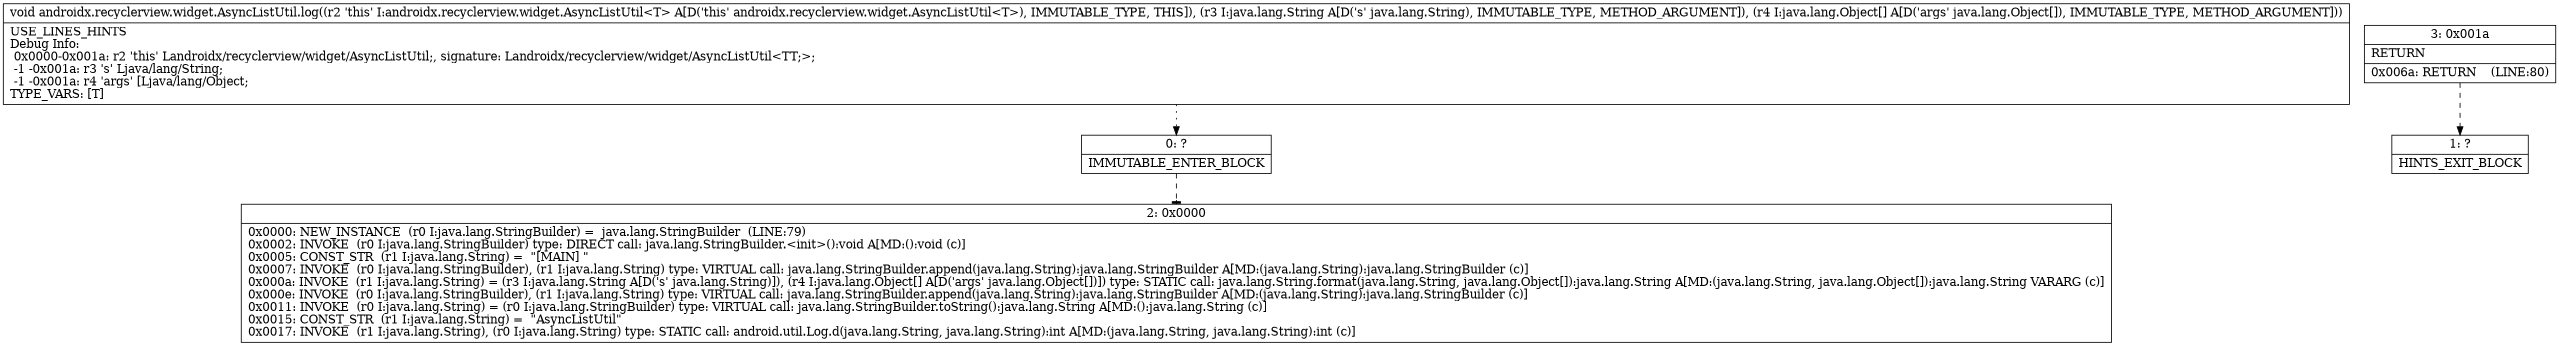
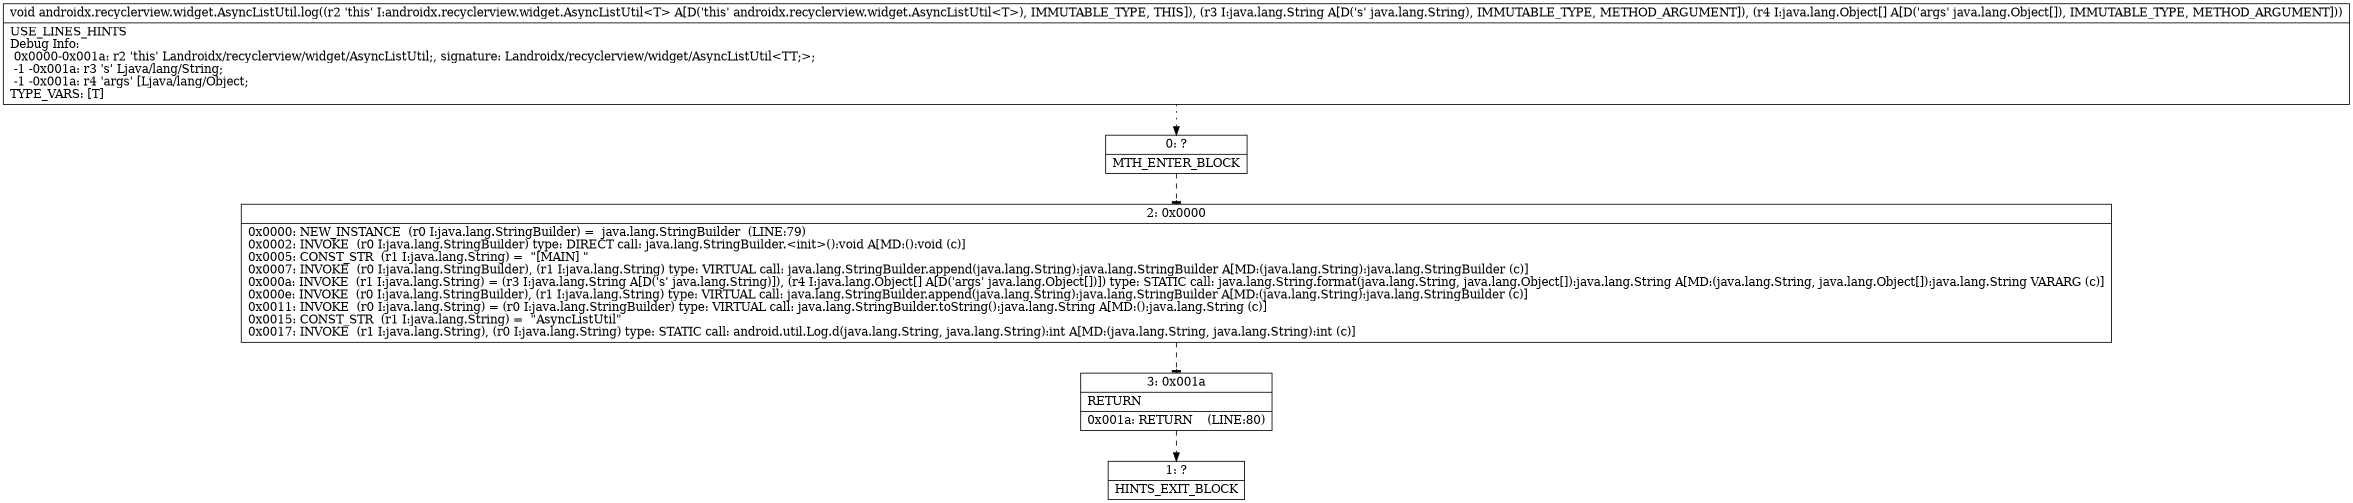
(2460, 73) -> (1176, 421)
(1176, 163) -> (1176, 163)
none -> (1176, 356)
